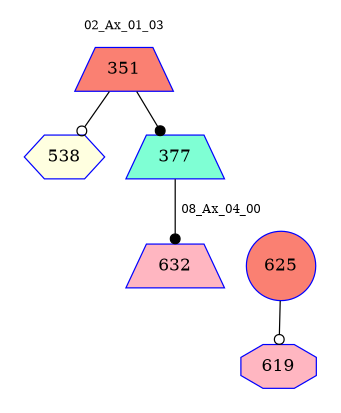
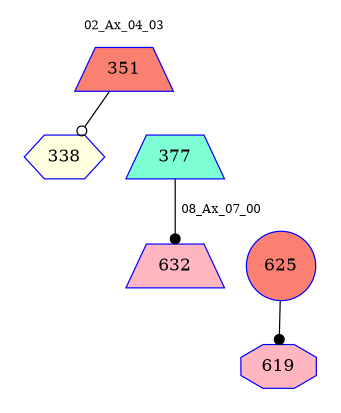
(124, 26) -> (124, 26)
(147, 109) -> none
(64, 157) -> (64, 157)
(221, 210) -> (221, 210)
(280, 318) -> (280, 318)
